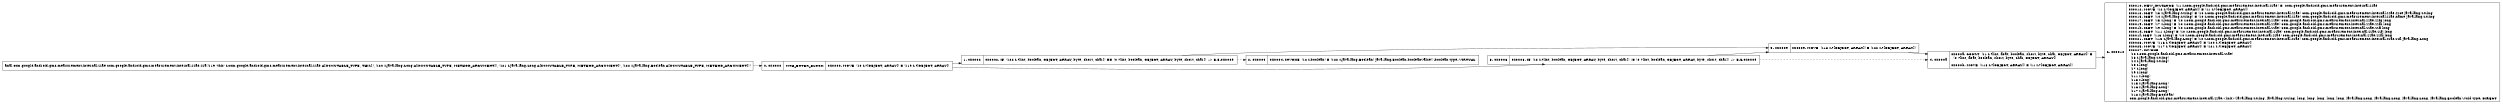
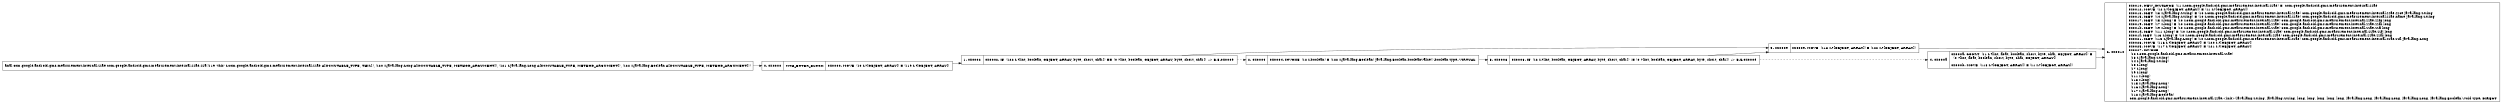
(1917, 53) -> (2011, 48)
(1247, 69) -> (1482, 60)
